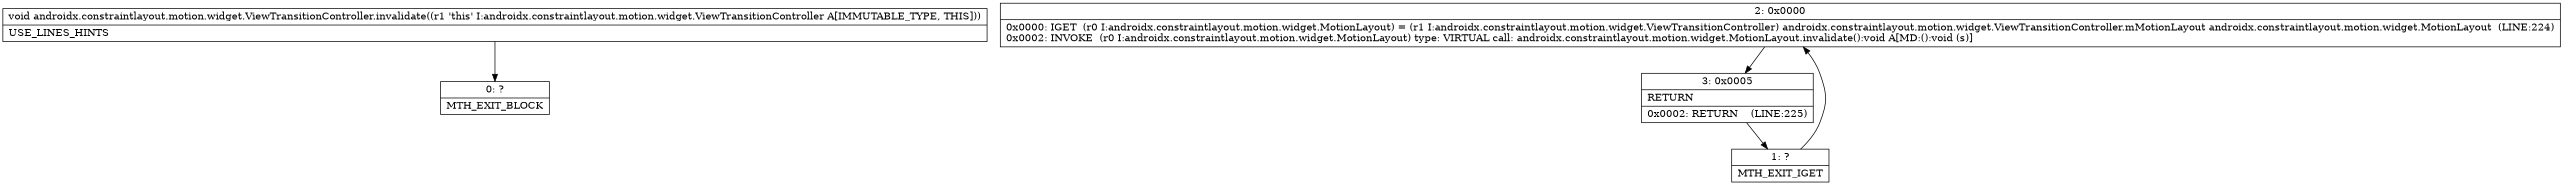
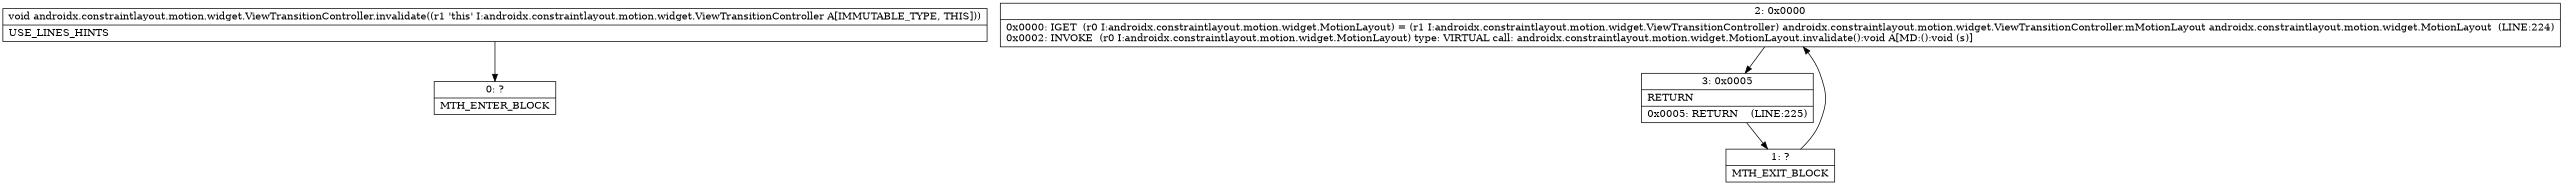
(495, 106) -> (495, 106)
(1727, 114) -> (1727, 114)
(1780, 173) -> (1780, 173)
